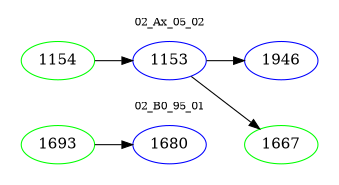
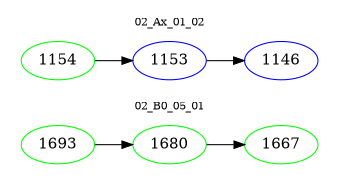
(170, 23) -> (170, 23)
(281, 61) -> (281, 61)
(227, 104) -> (220, 145)
(170, 107) -> (170, 107)
(170, 145) -> (170, 145)
